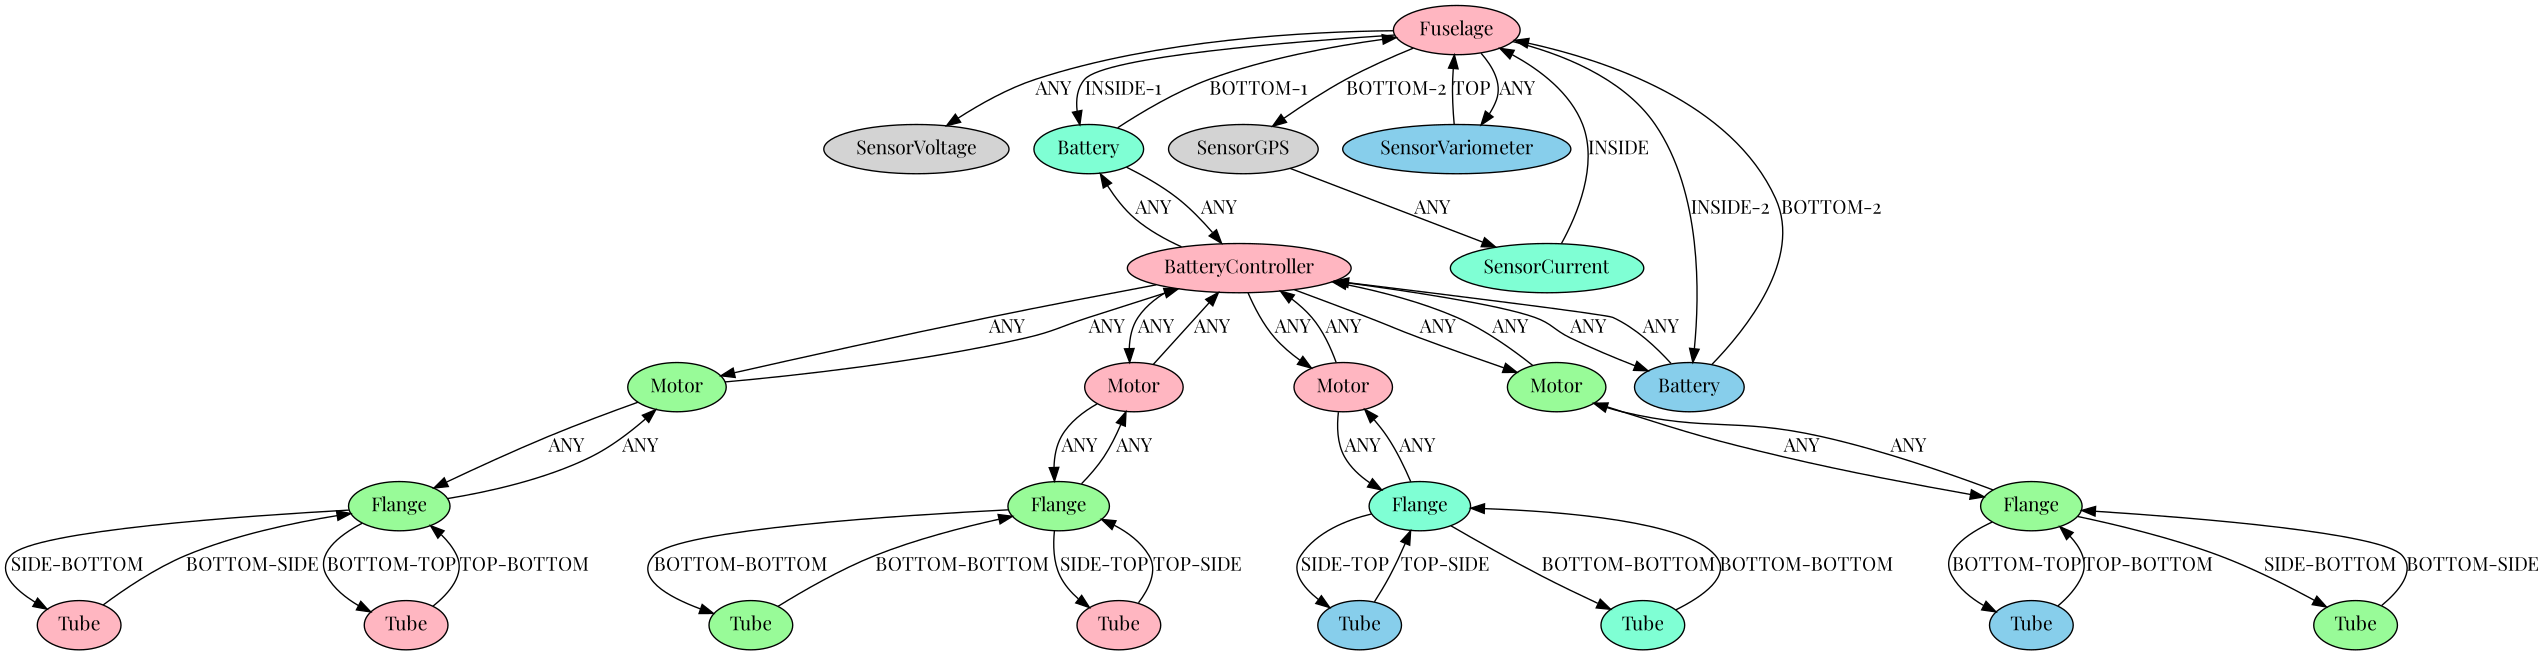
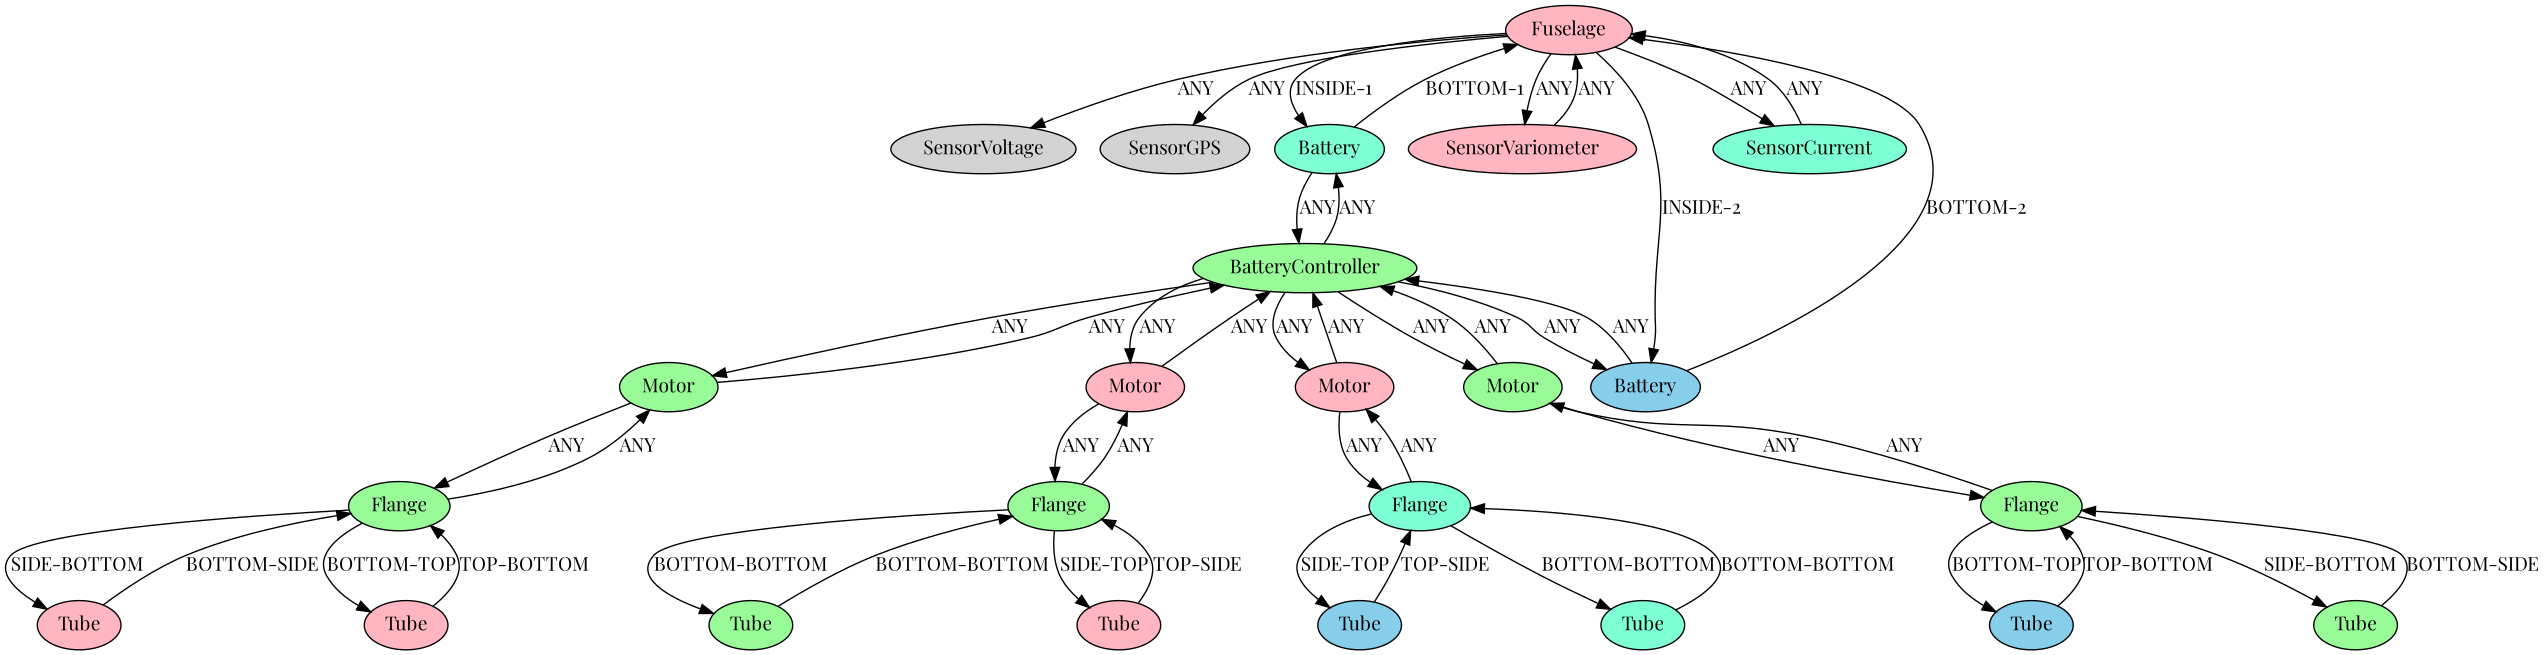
(1397, 90) -> (1267, 90)
(1472, 90) -> (1597, 90)
(1457, 149) -> (1523, 149)
(1619, 149) -> (1805, 90)
(1386, 205) -> (1691, 78)
(1239, 268) -> (1305, 268)
